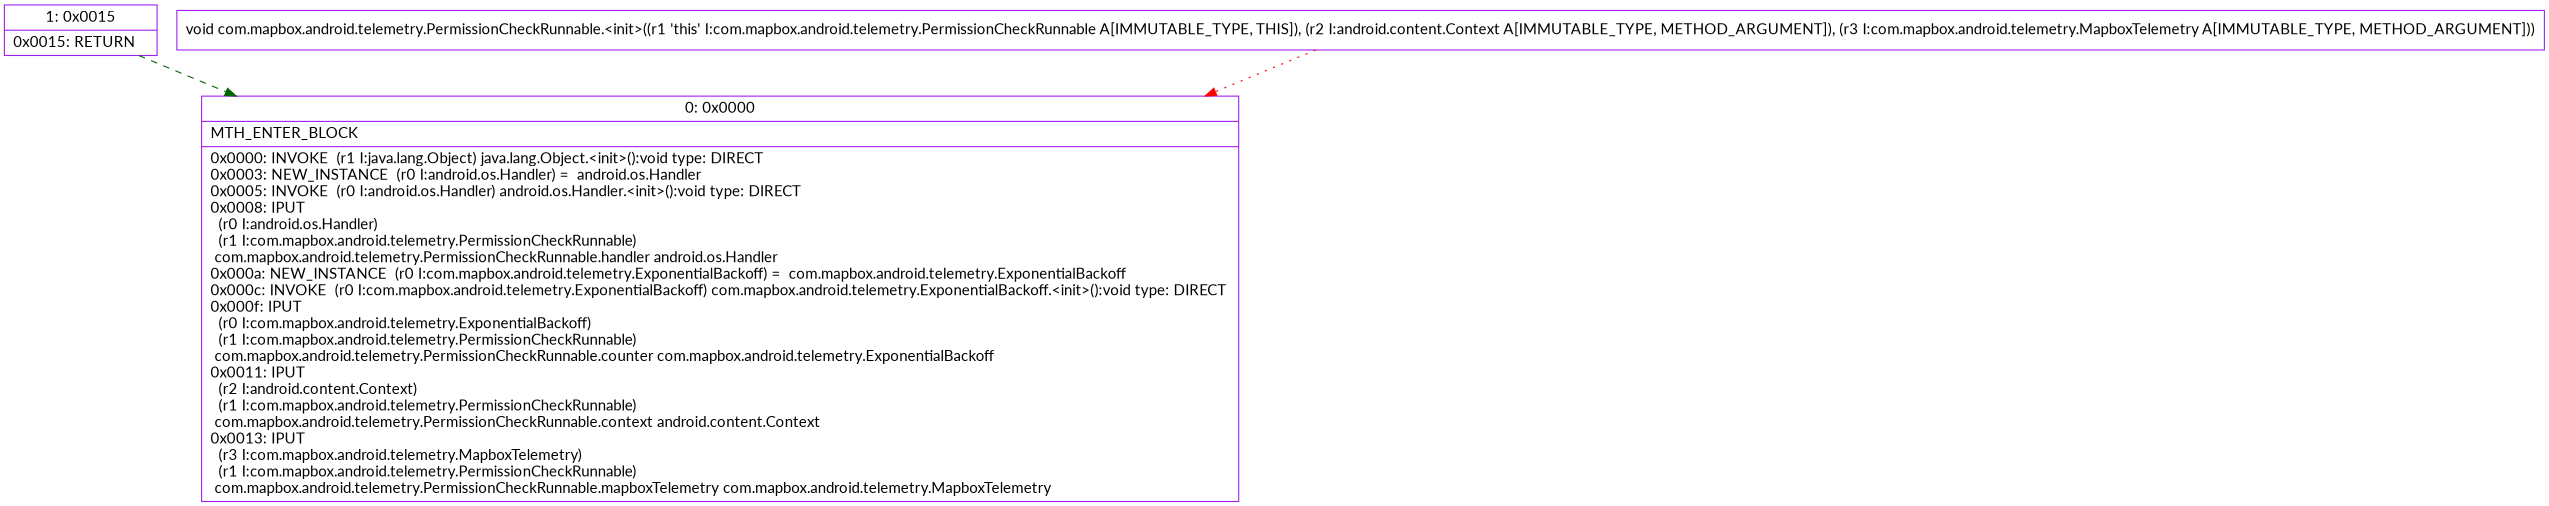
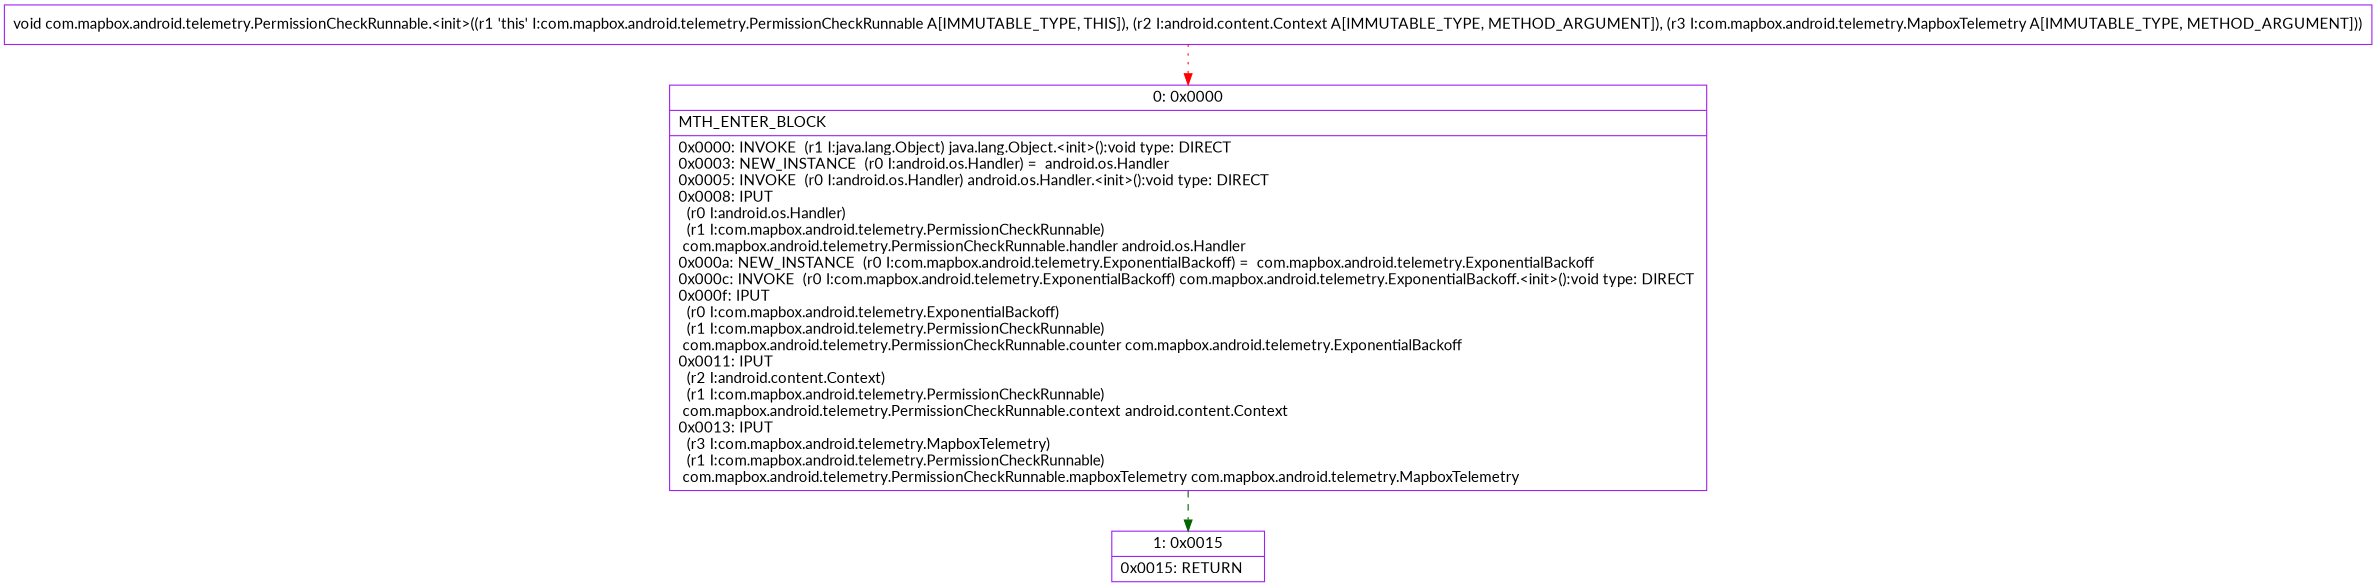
(182, 74) -> (1188, 505)
